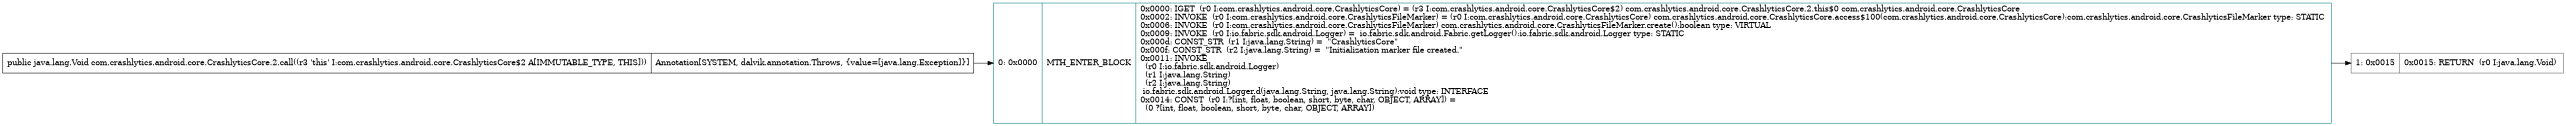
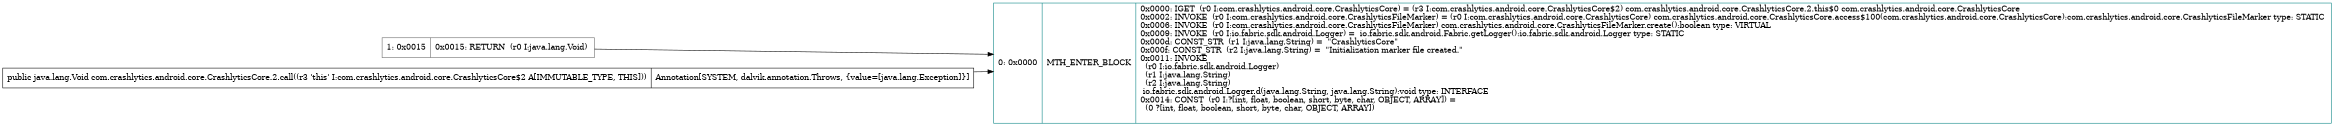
(2338, 63) -> (791, 52)
